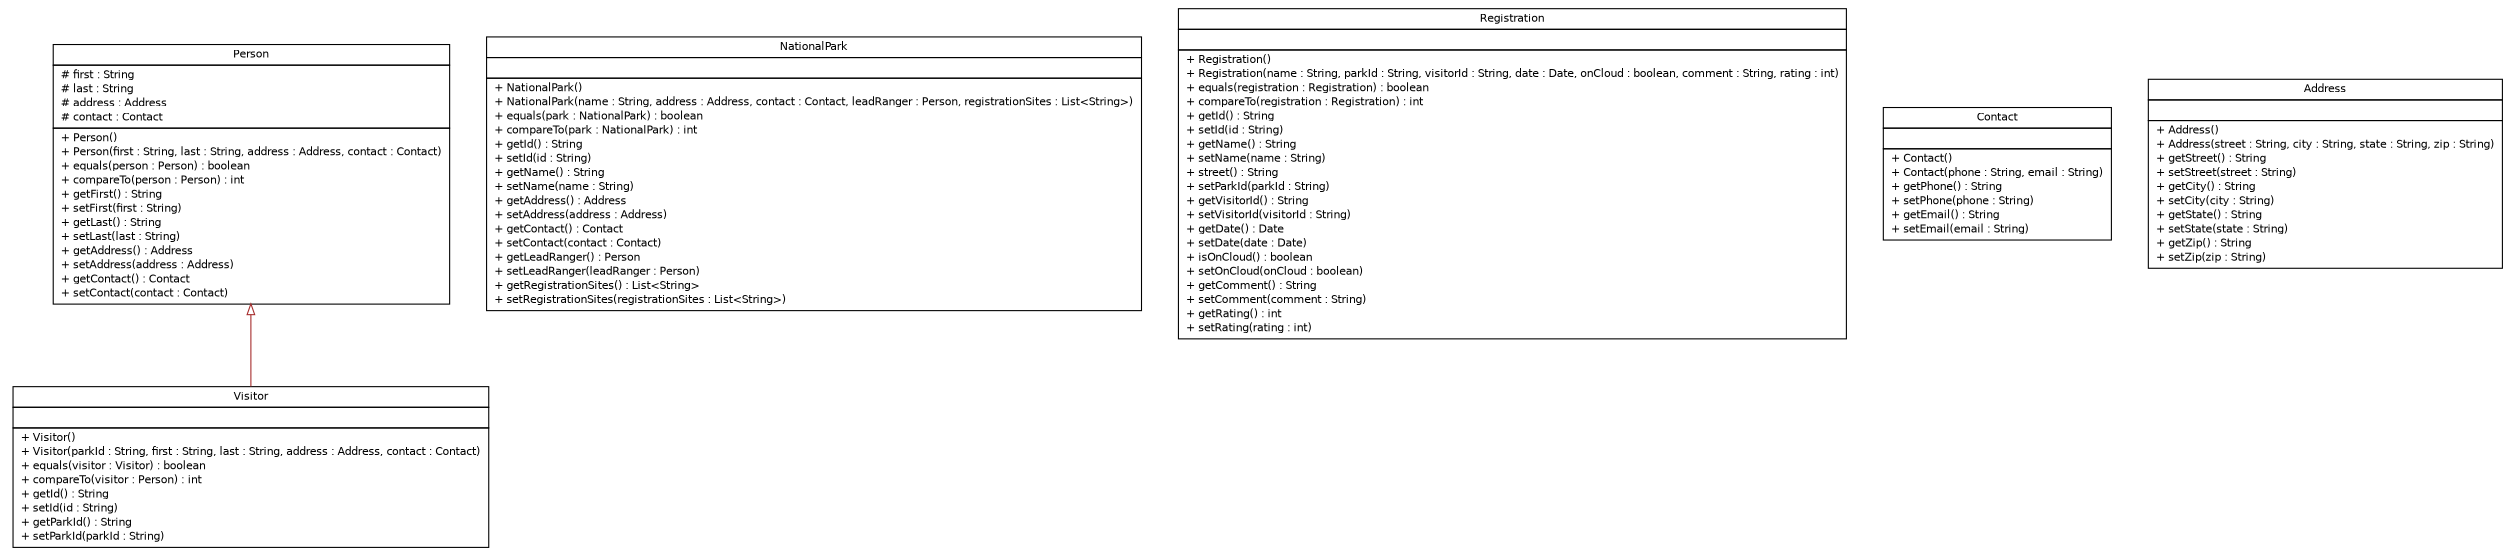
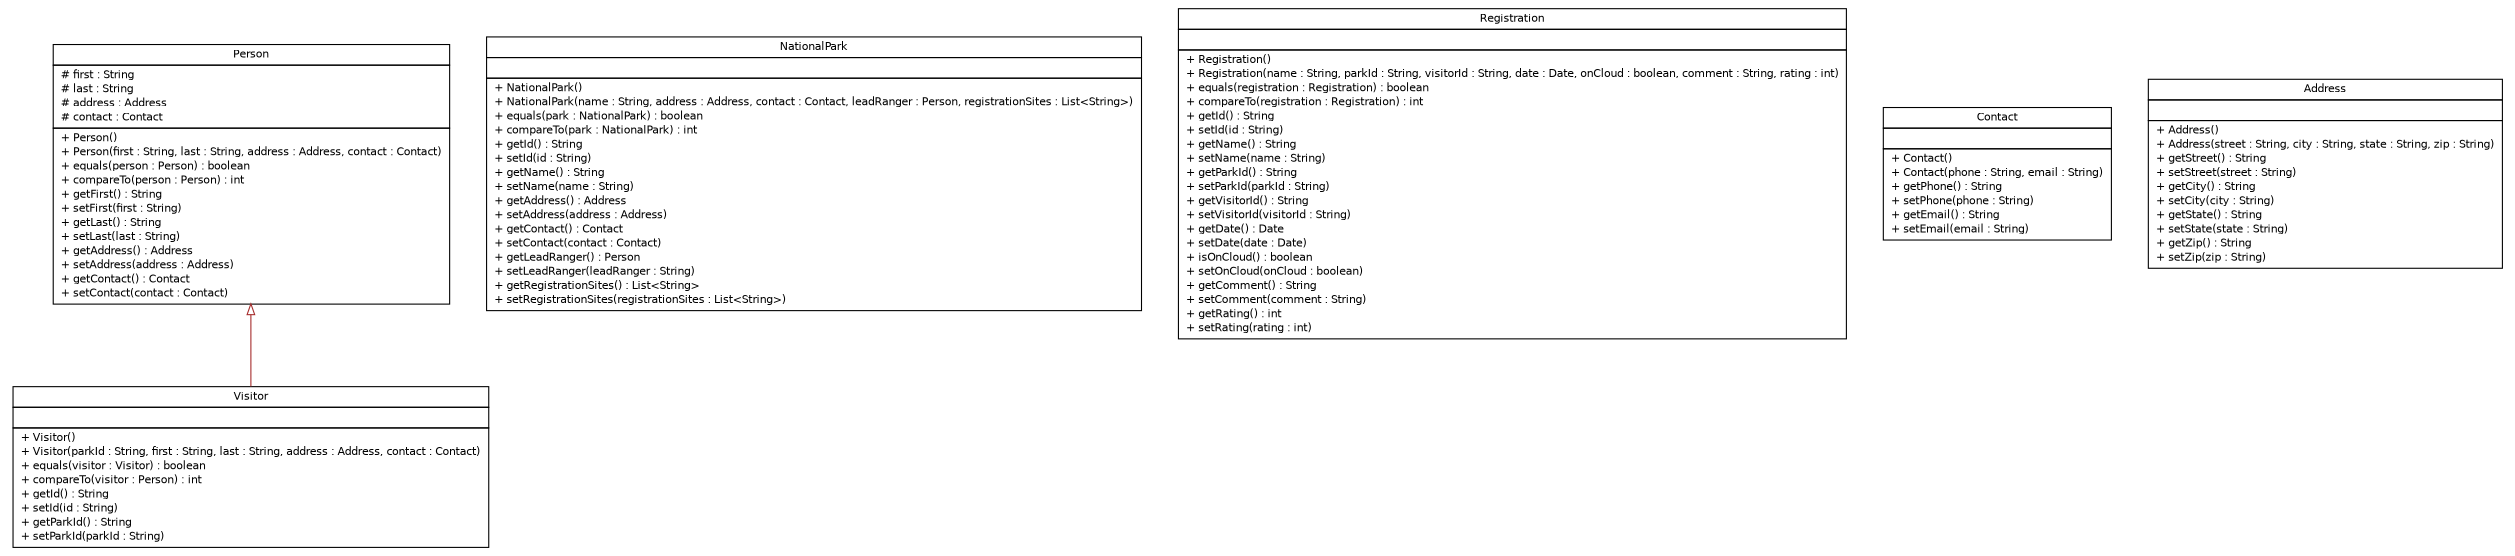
(1232, 173) -> (1242, 173)
(597, 272) -> (595, 272)
